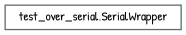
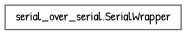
(93, 17) -> (93, 17)
